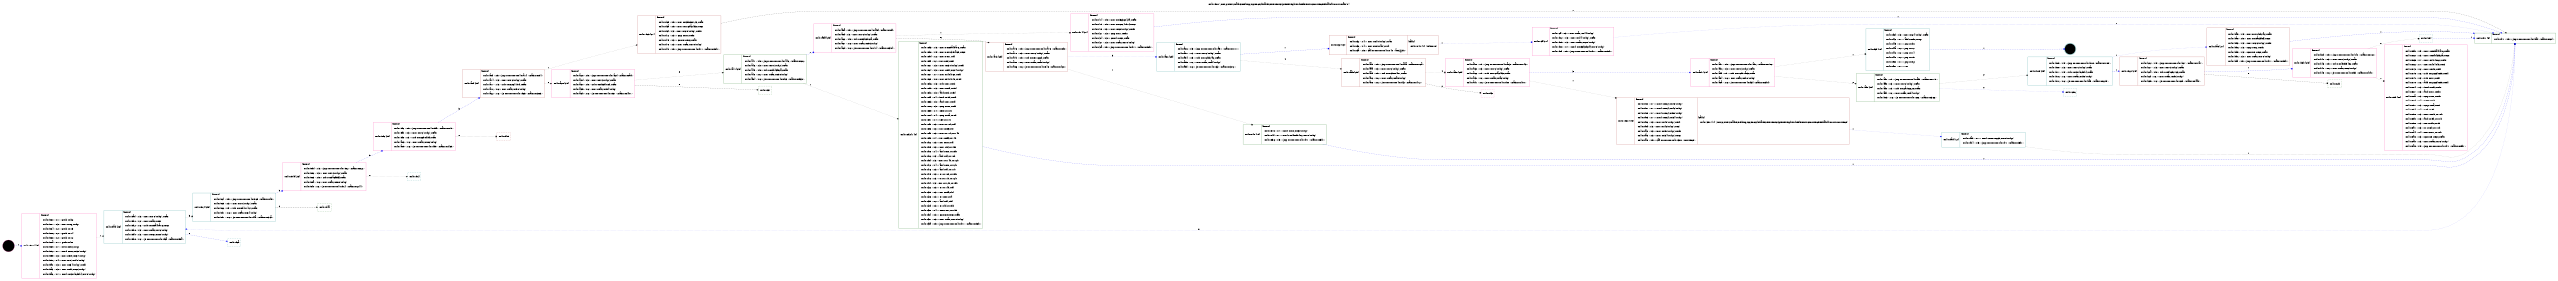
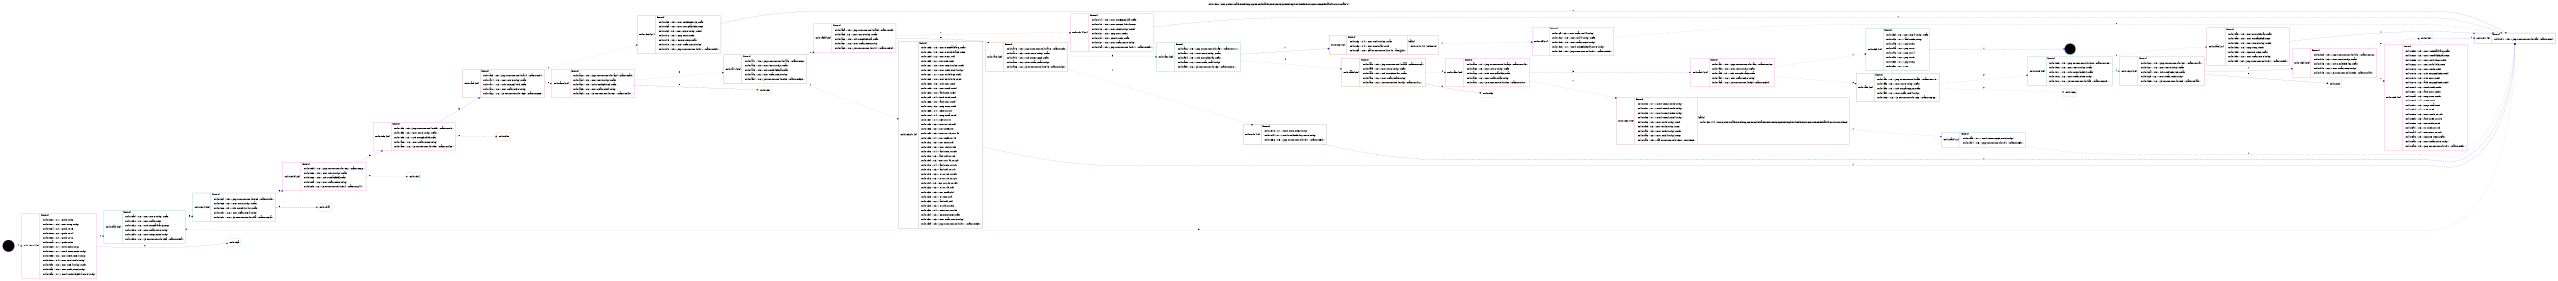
(206, 238) -> (161, 248)
